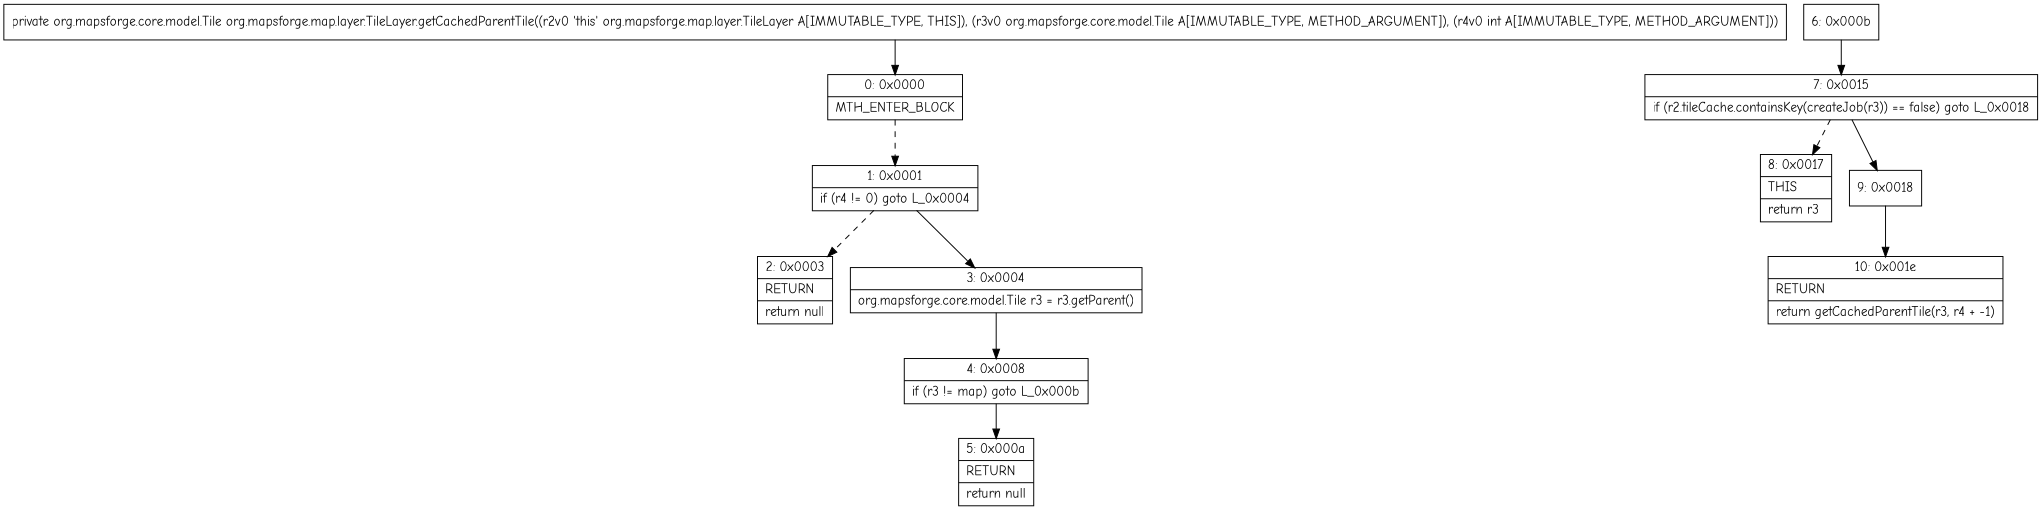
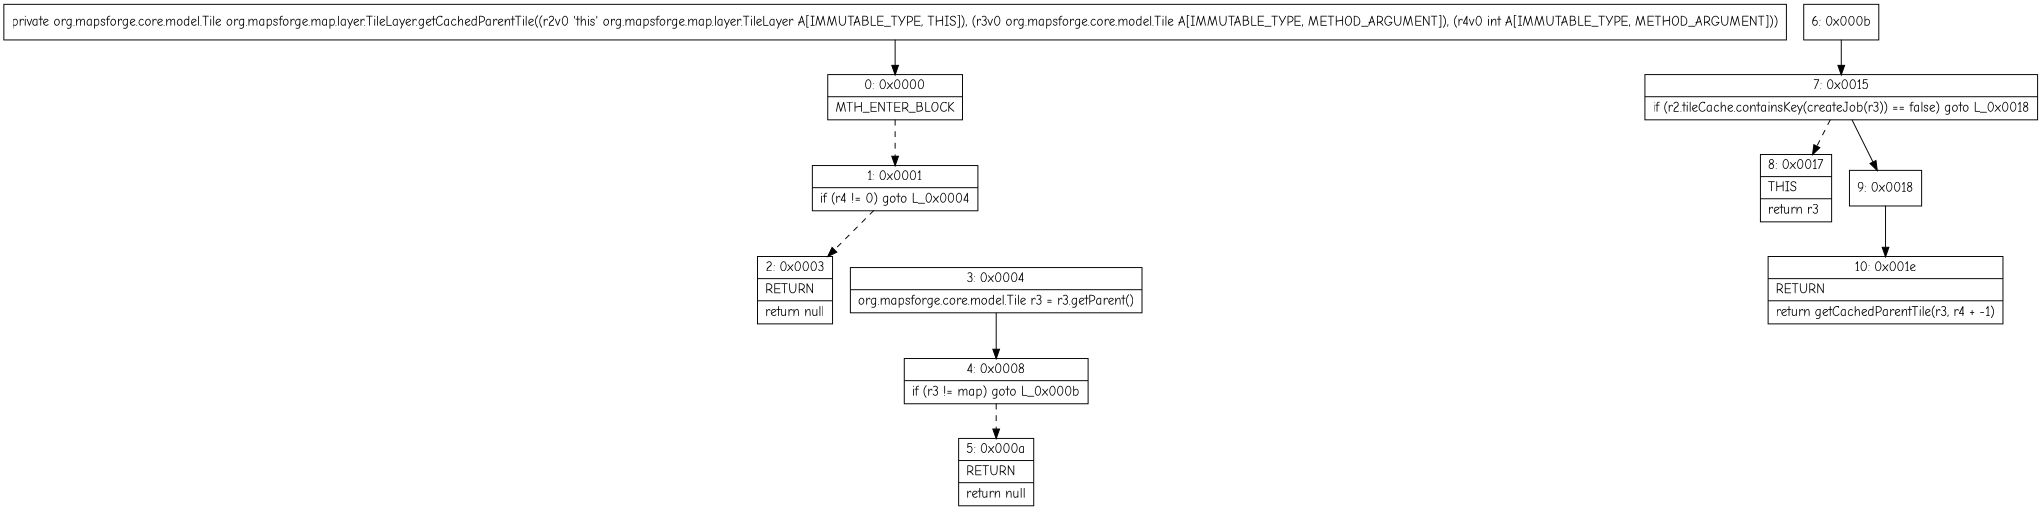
(942, 236) -> none
(996, 416) -> (996, 416)
